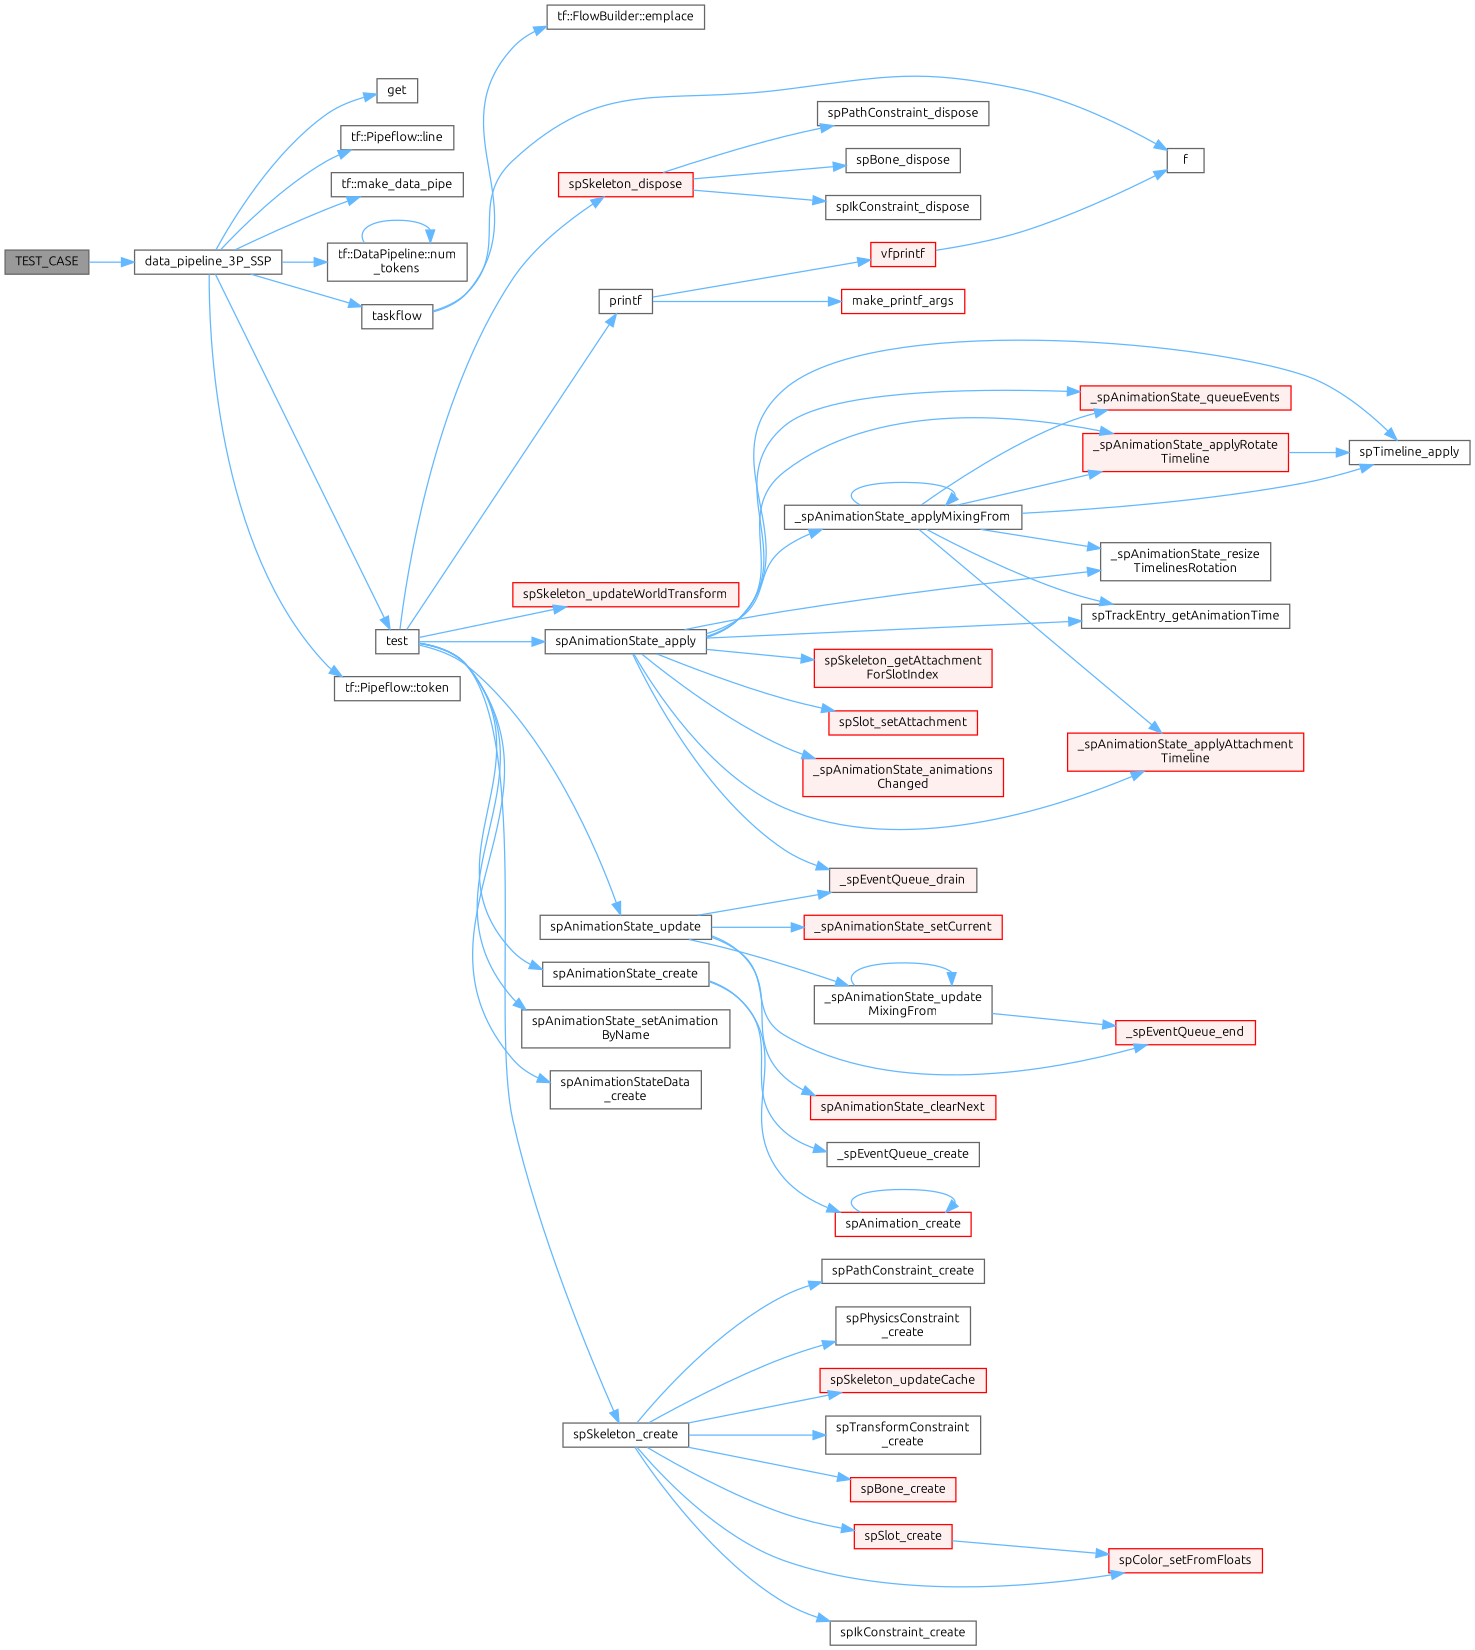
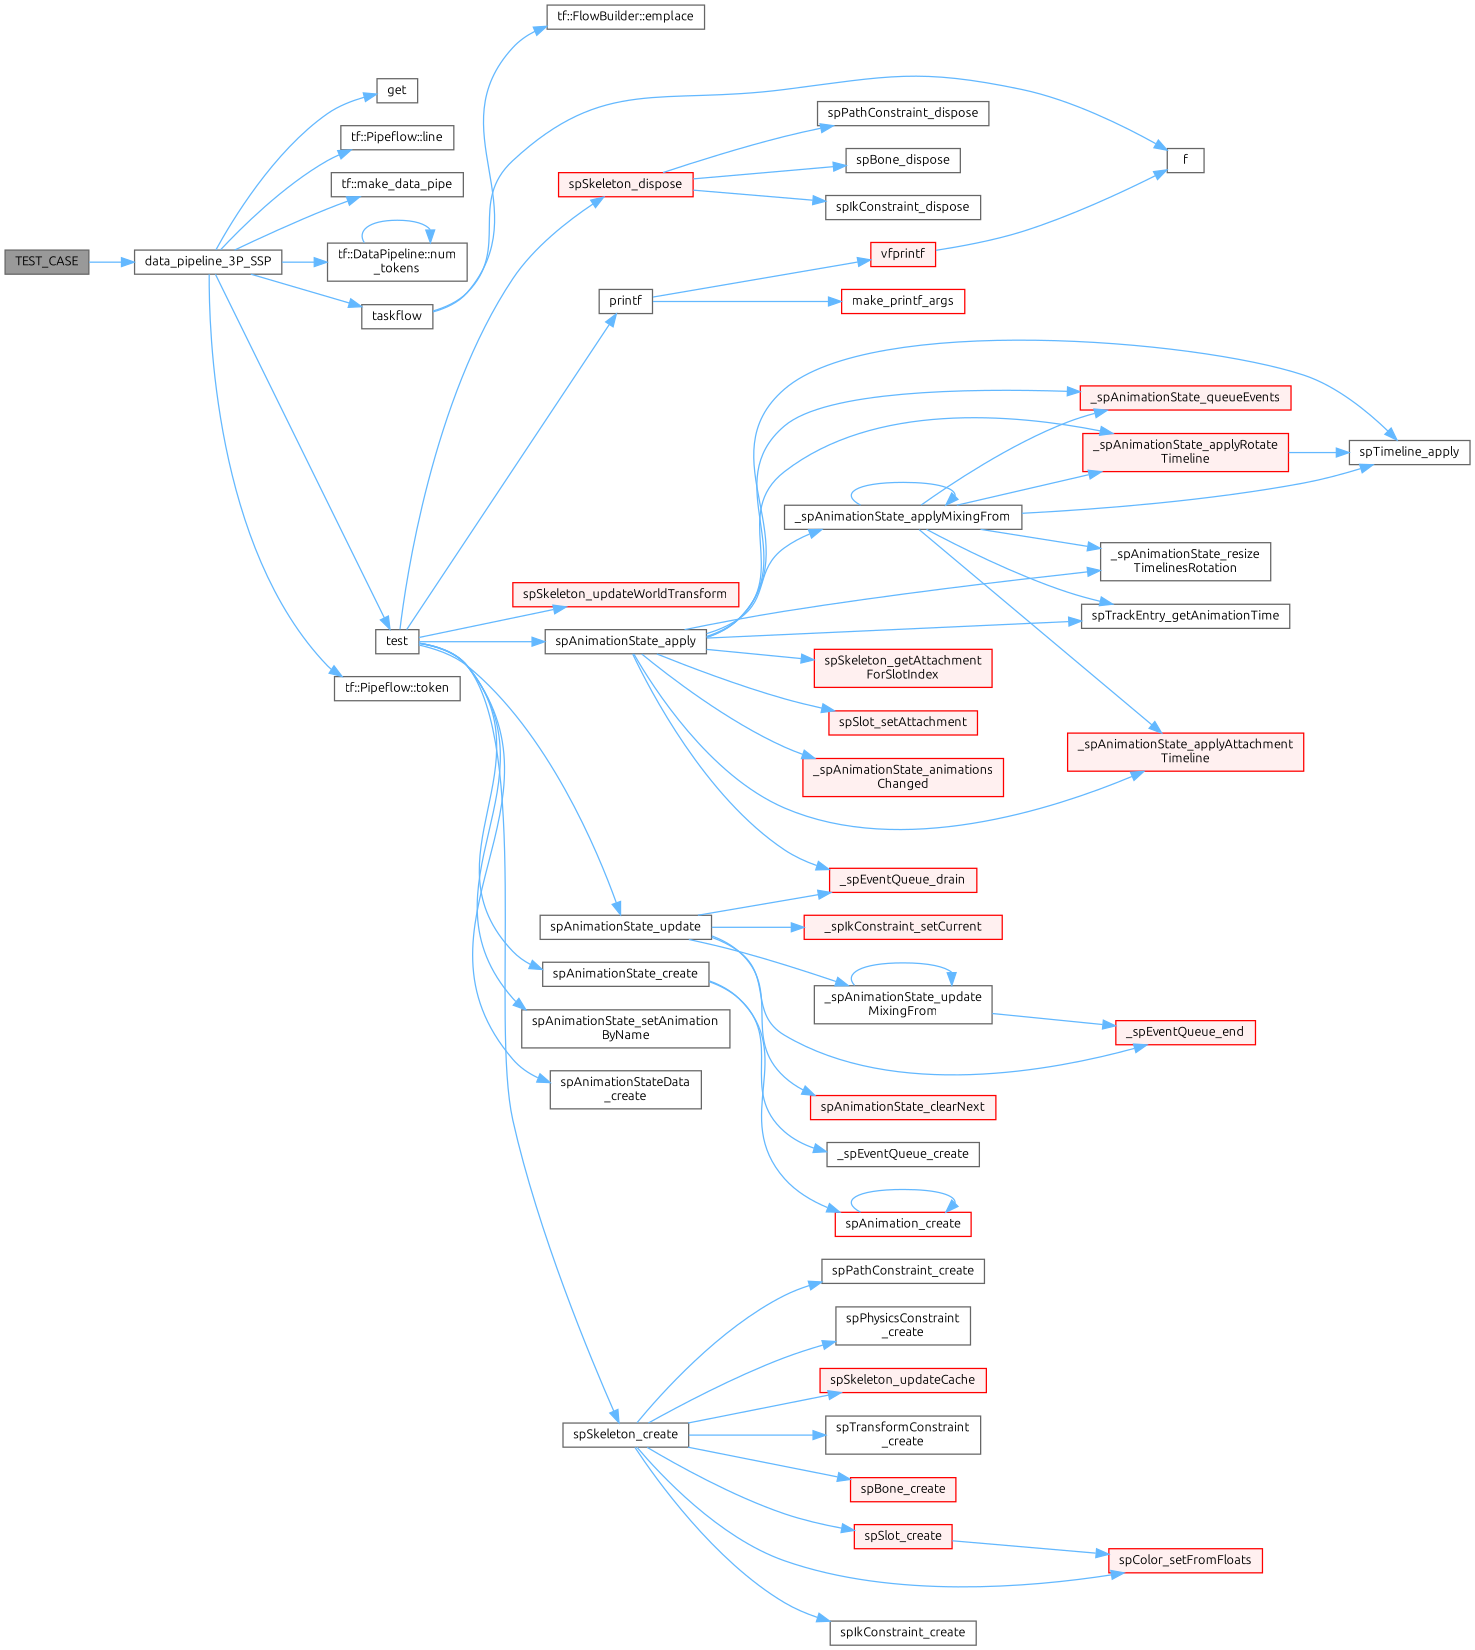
(903, 880) -> (903, 880)
(903, 927) -> (903, 927)
